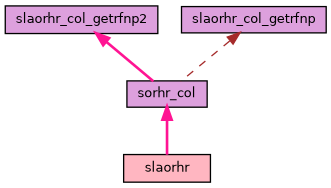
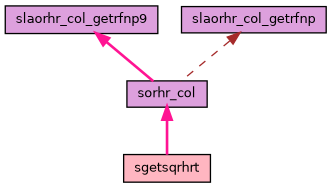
(82, 20) -> (82, 20)
(167, 168) -> (167, 168)
